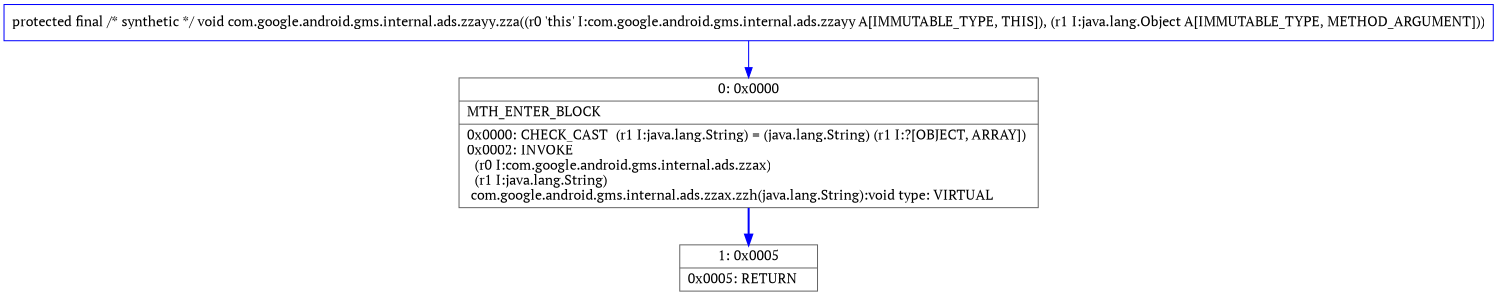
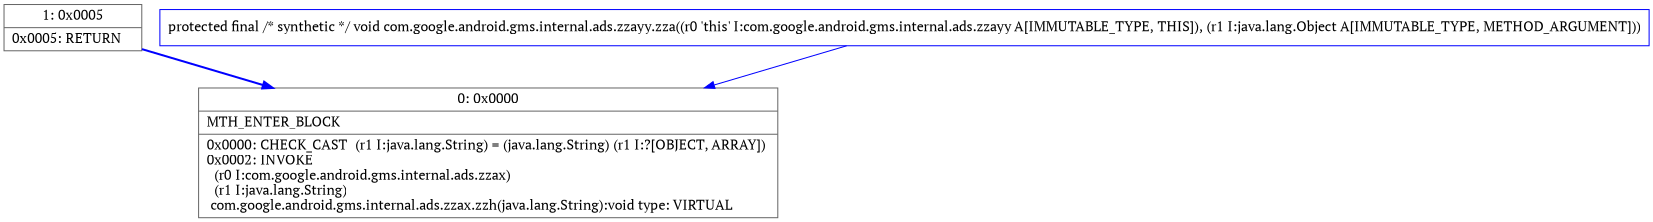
(749, 221) -> (202, 67)
